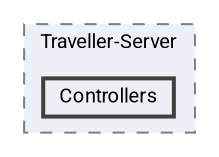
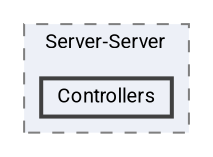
(110, 43) -> (107, 43)
